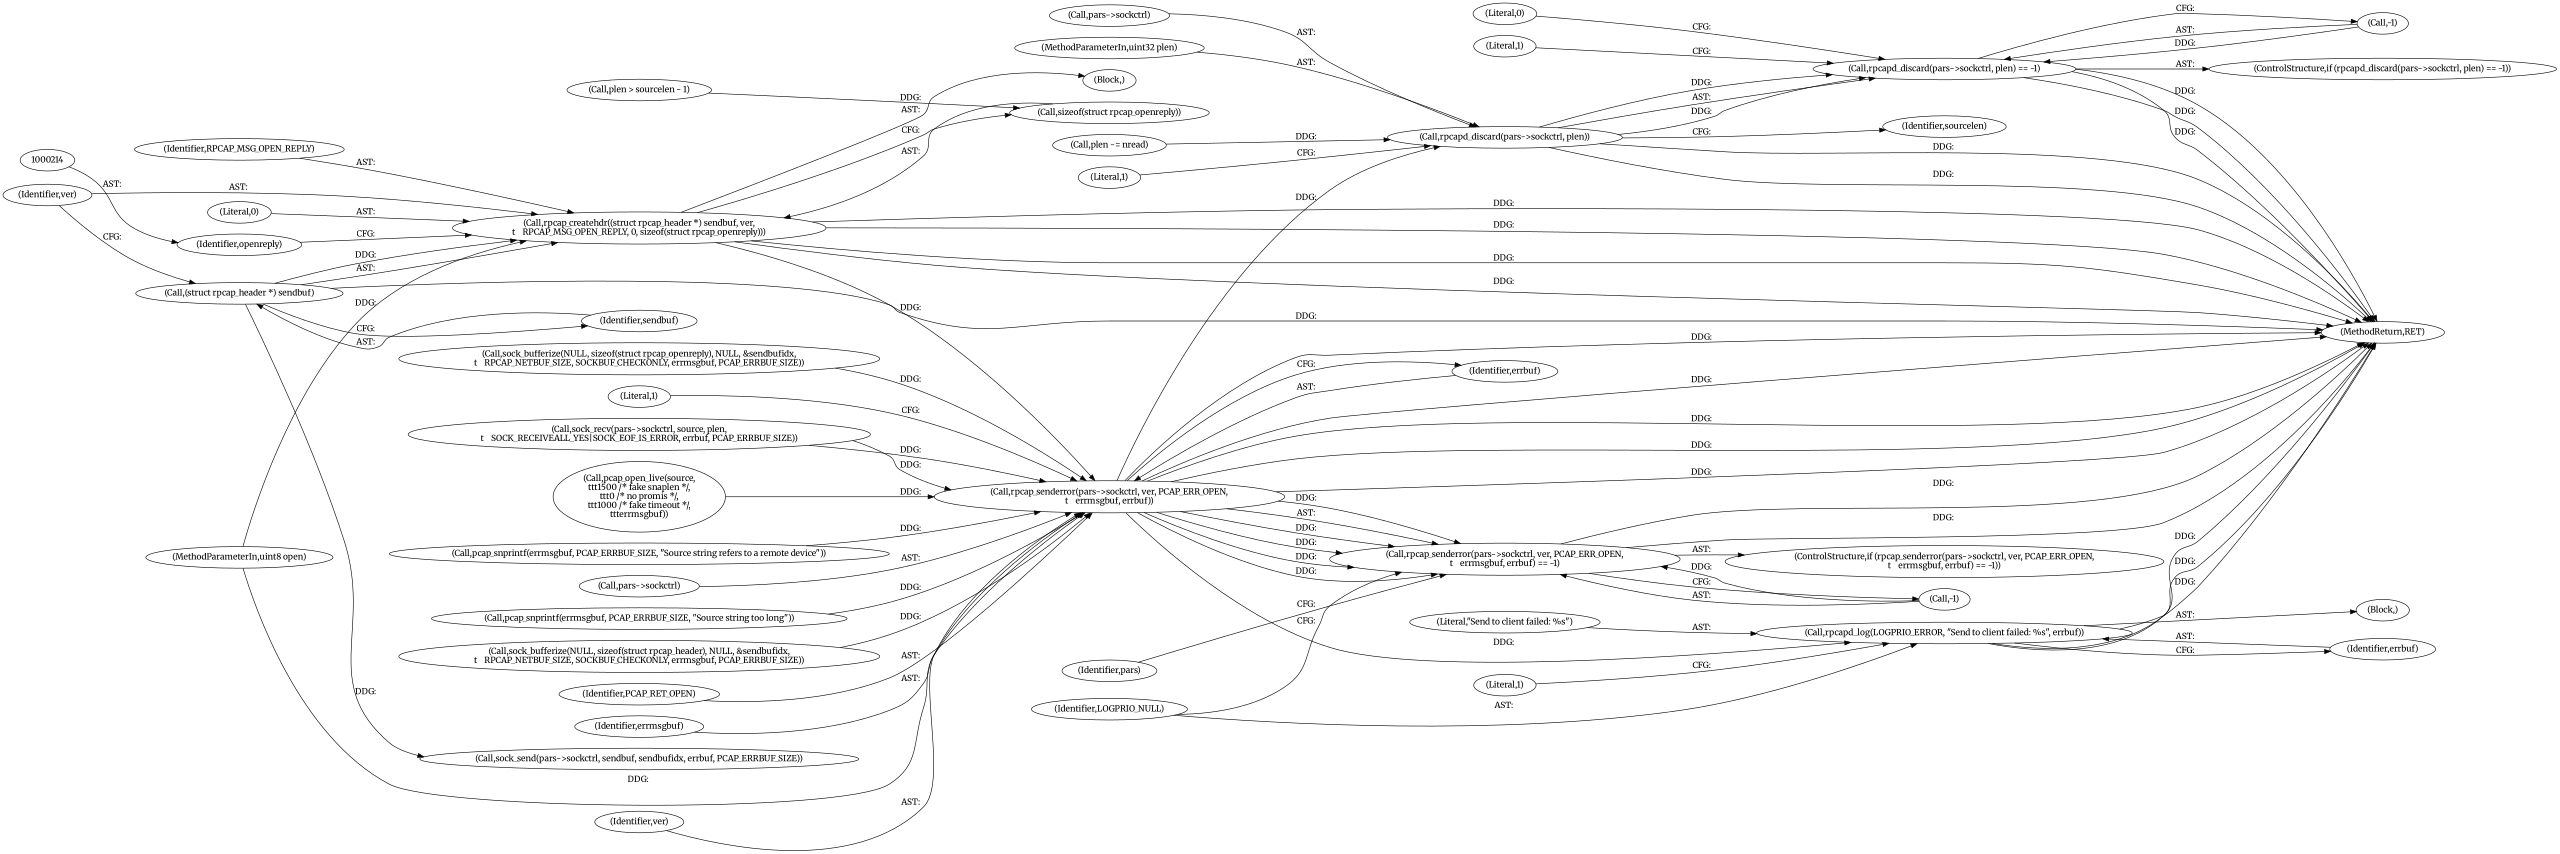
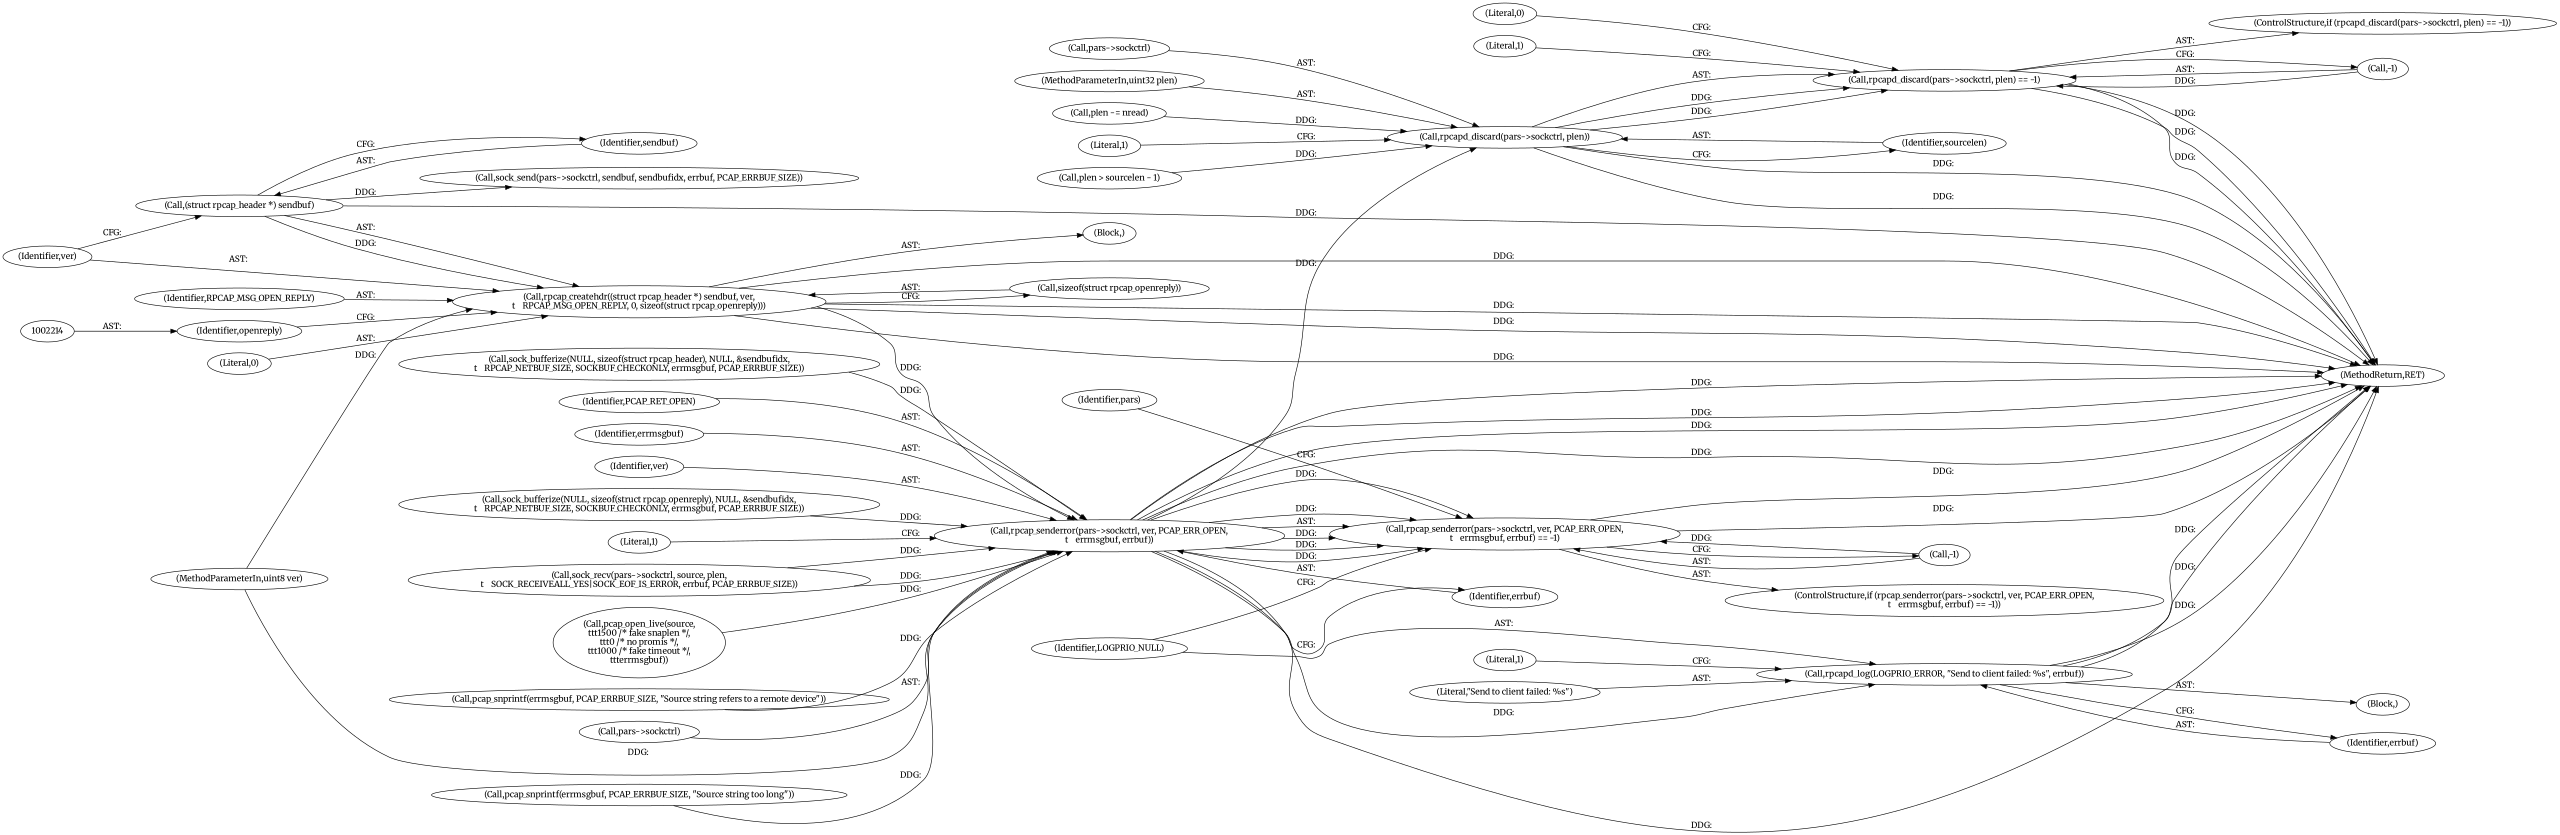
(861, 100) -> (1299, 161)
none -> (1755, 141)
(47, 160) -> (47, 331)
(239, 557) -> (239, 579)
